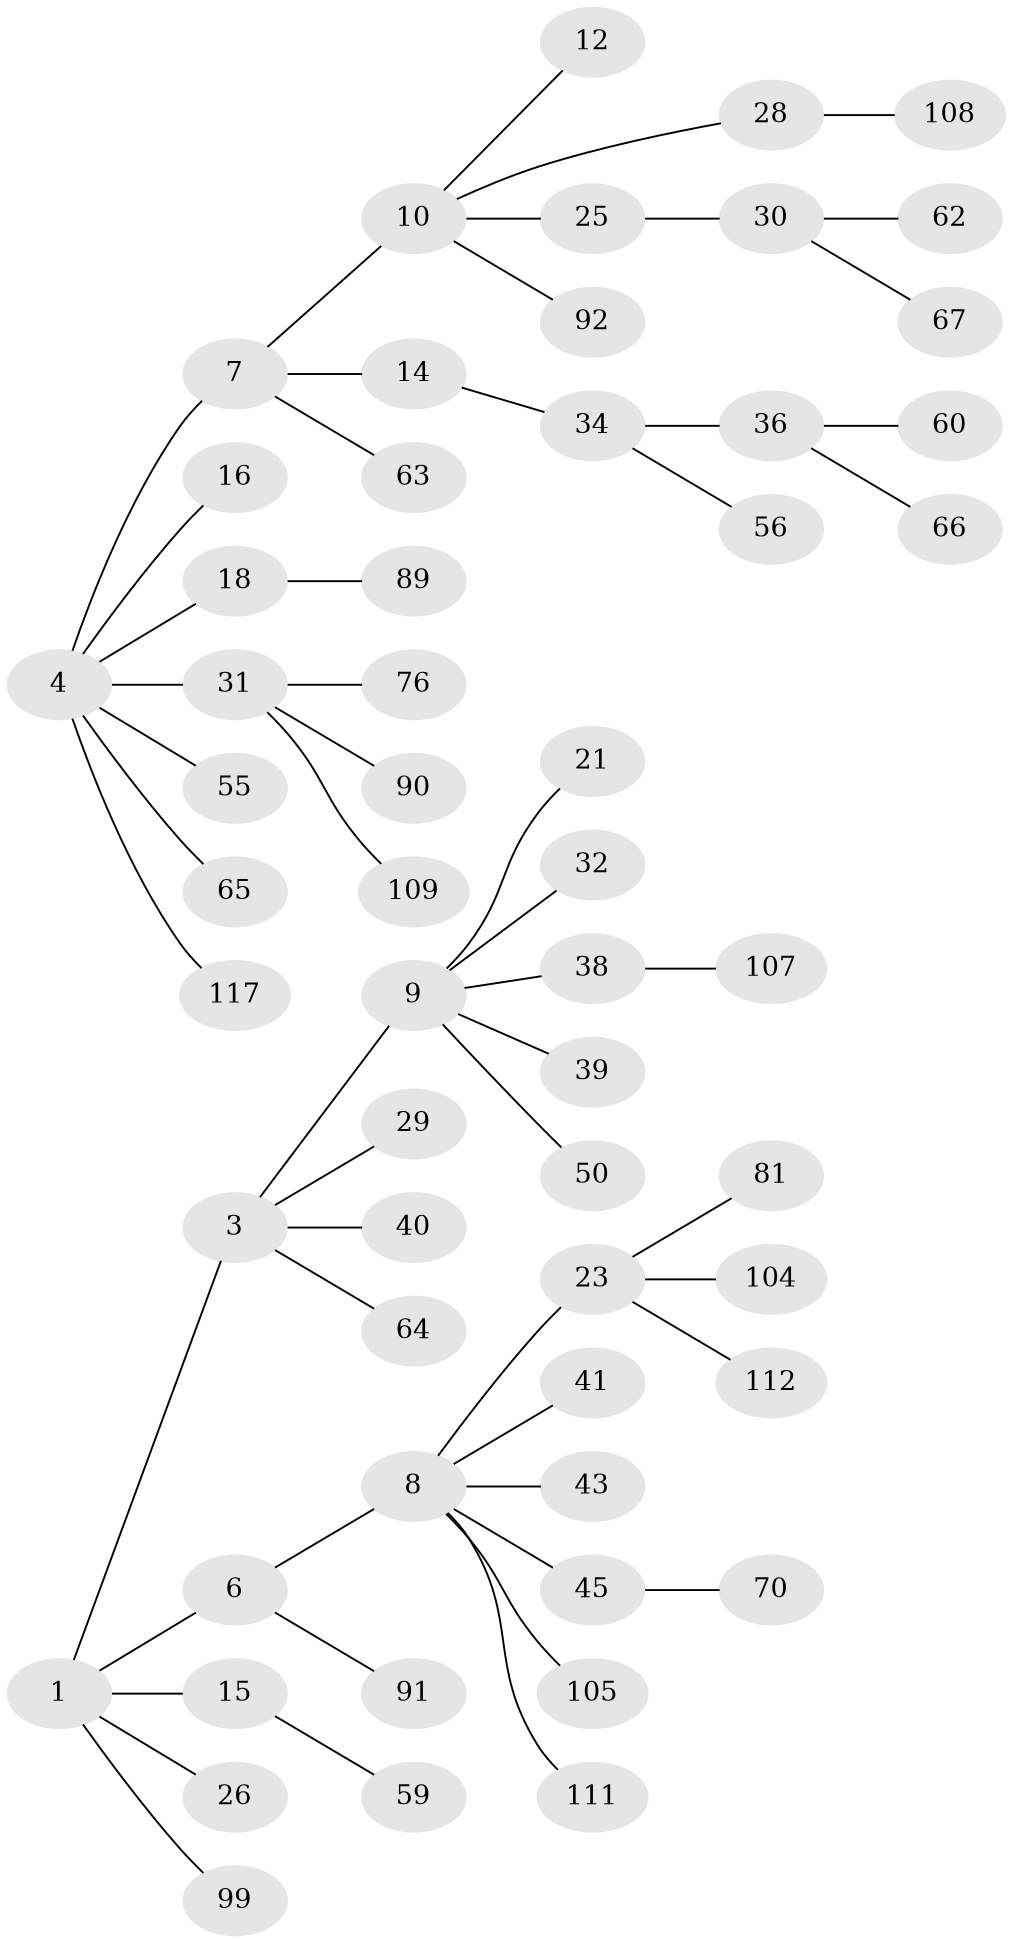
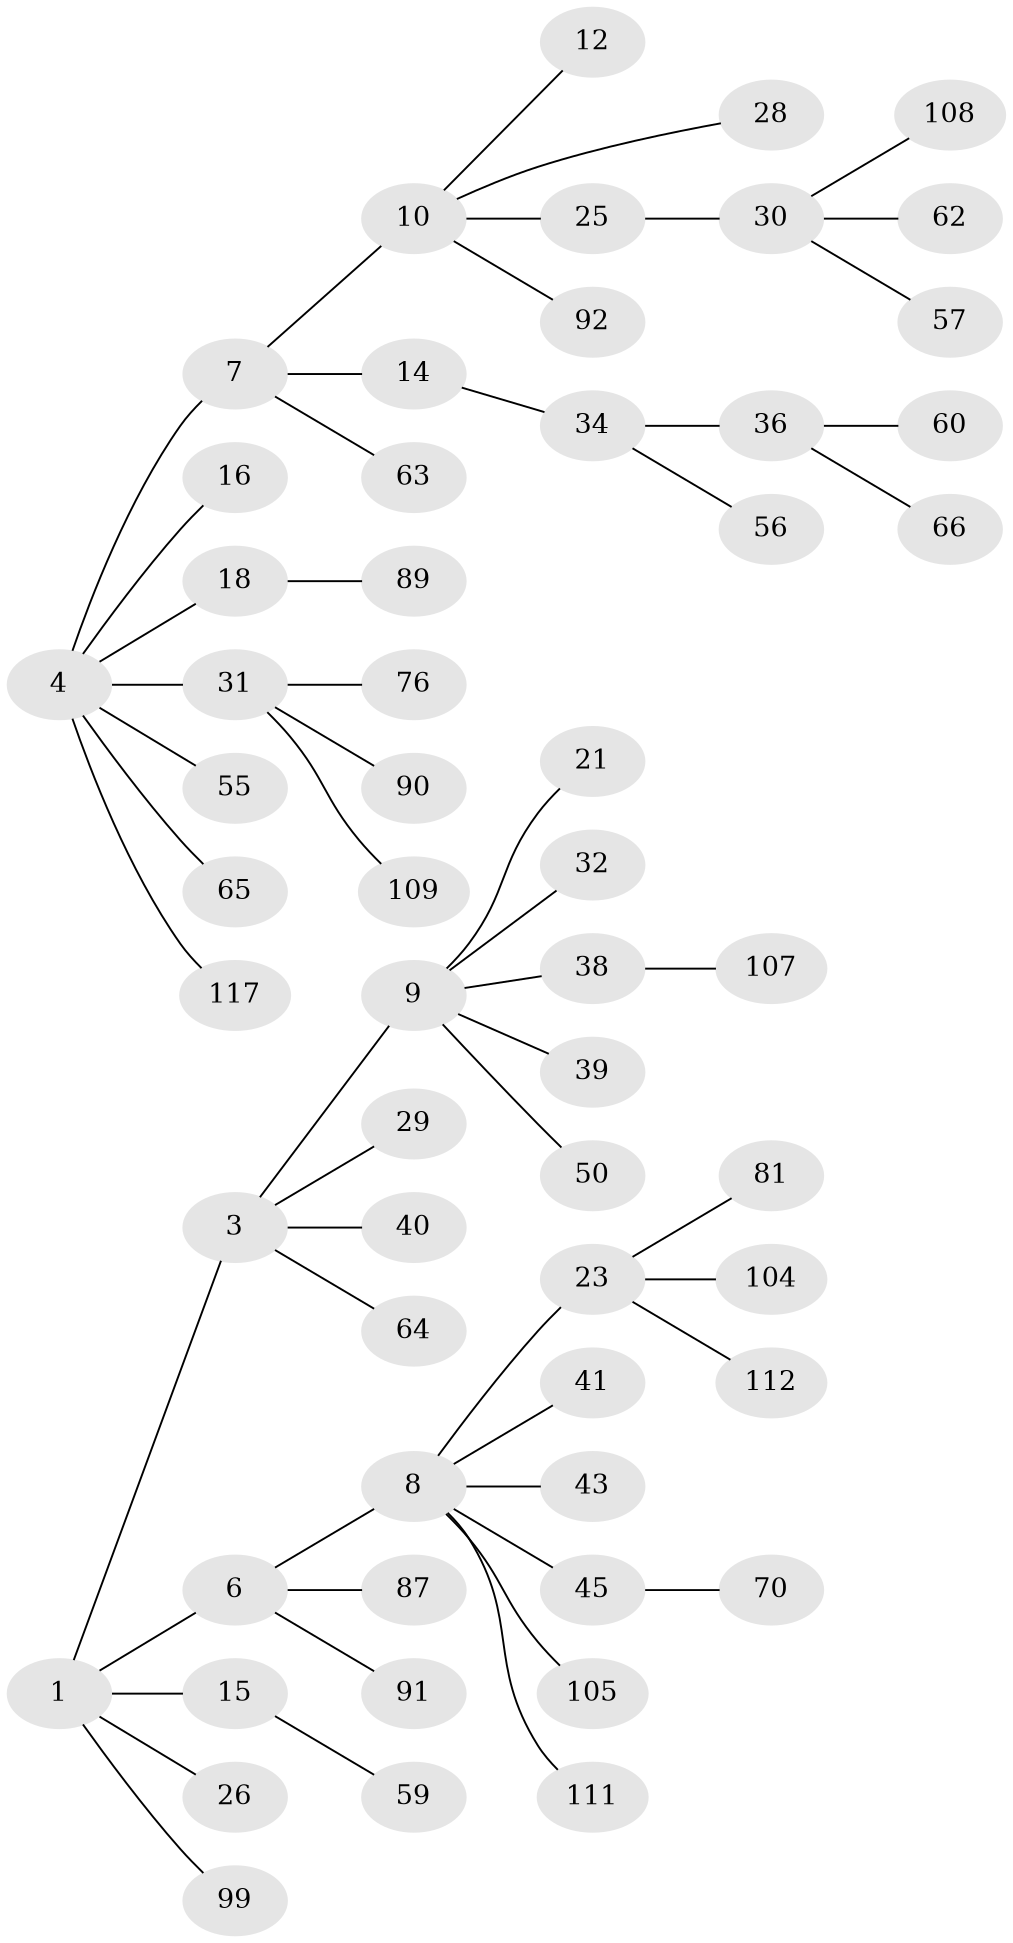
(859, 115) -> (860, 167)
(950, 322) -> (950, 322)
none -> (414, 1590)
